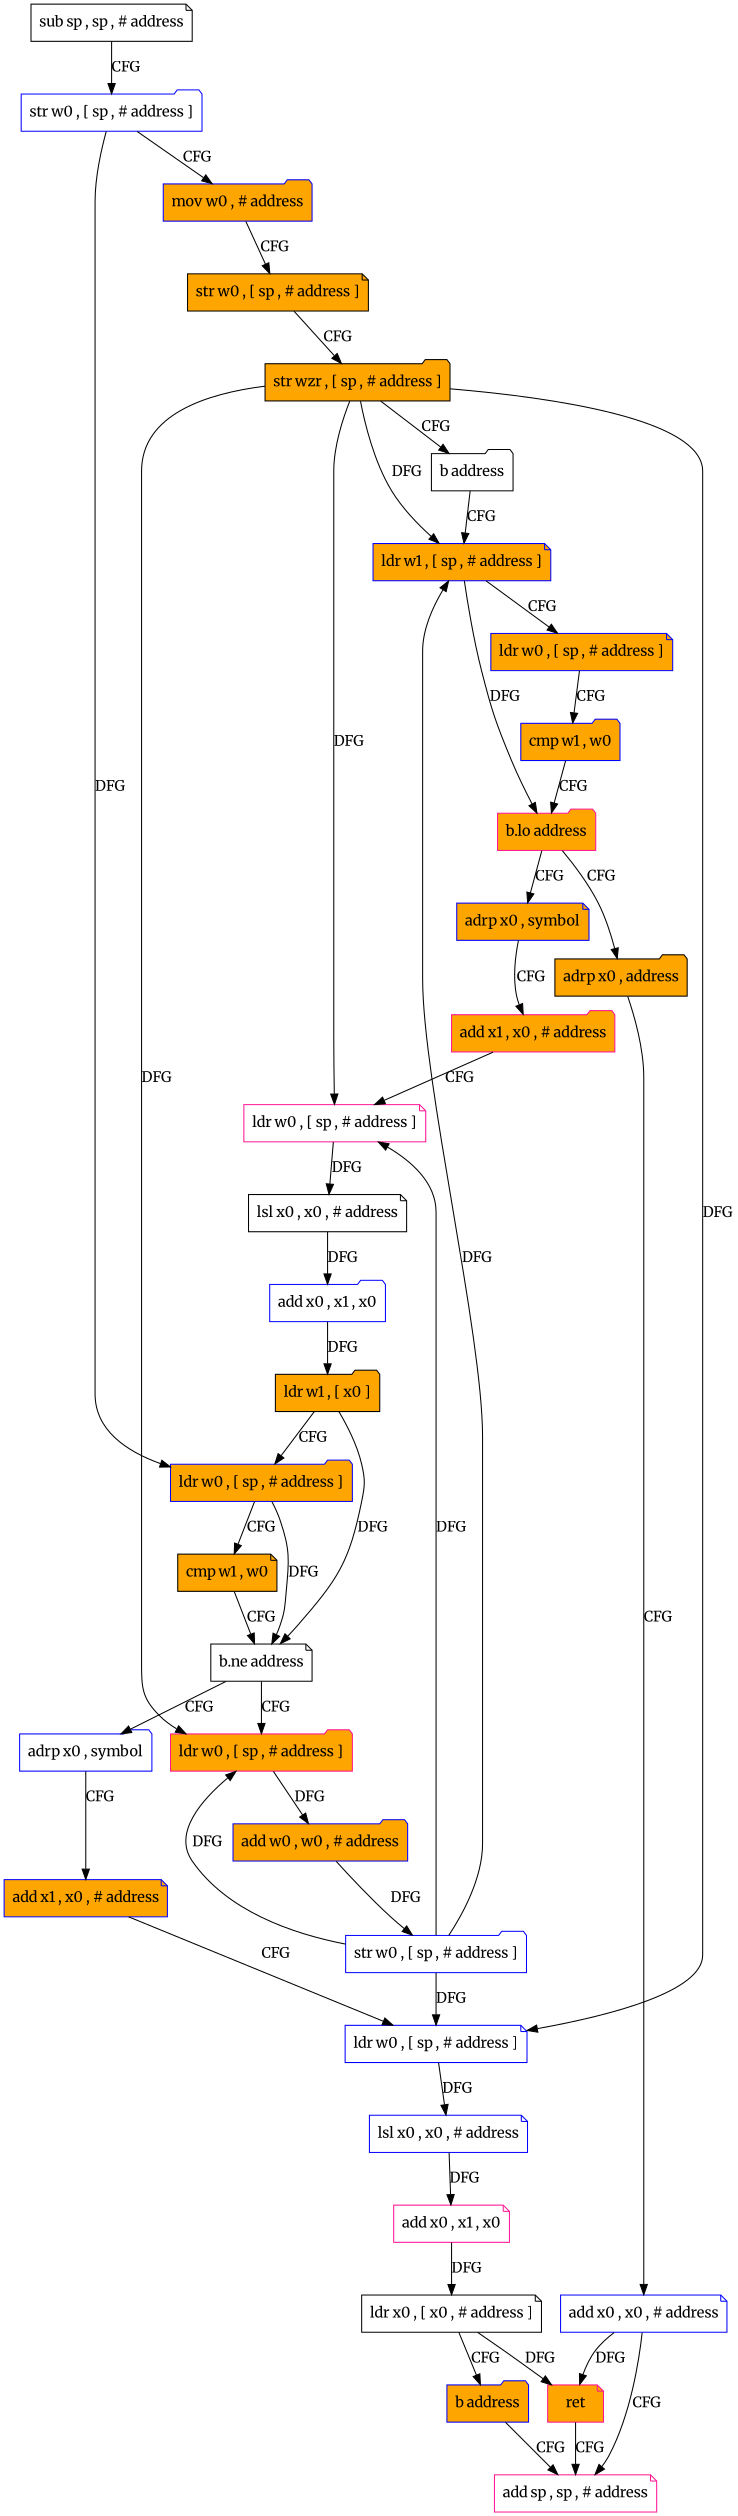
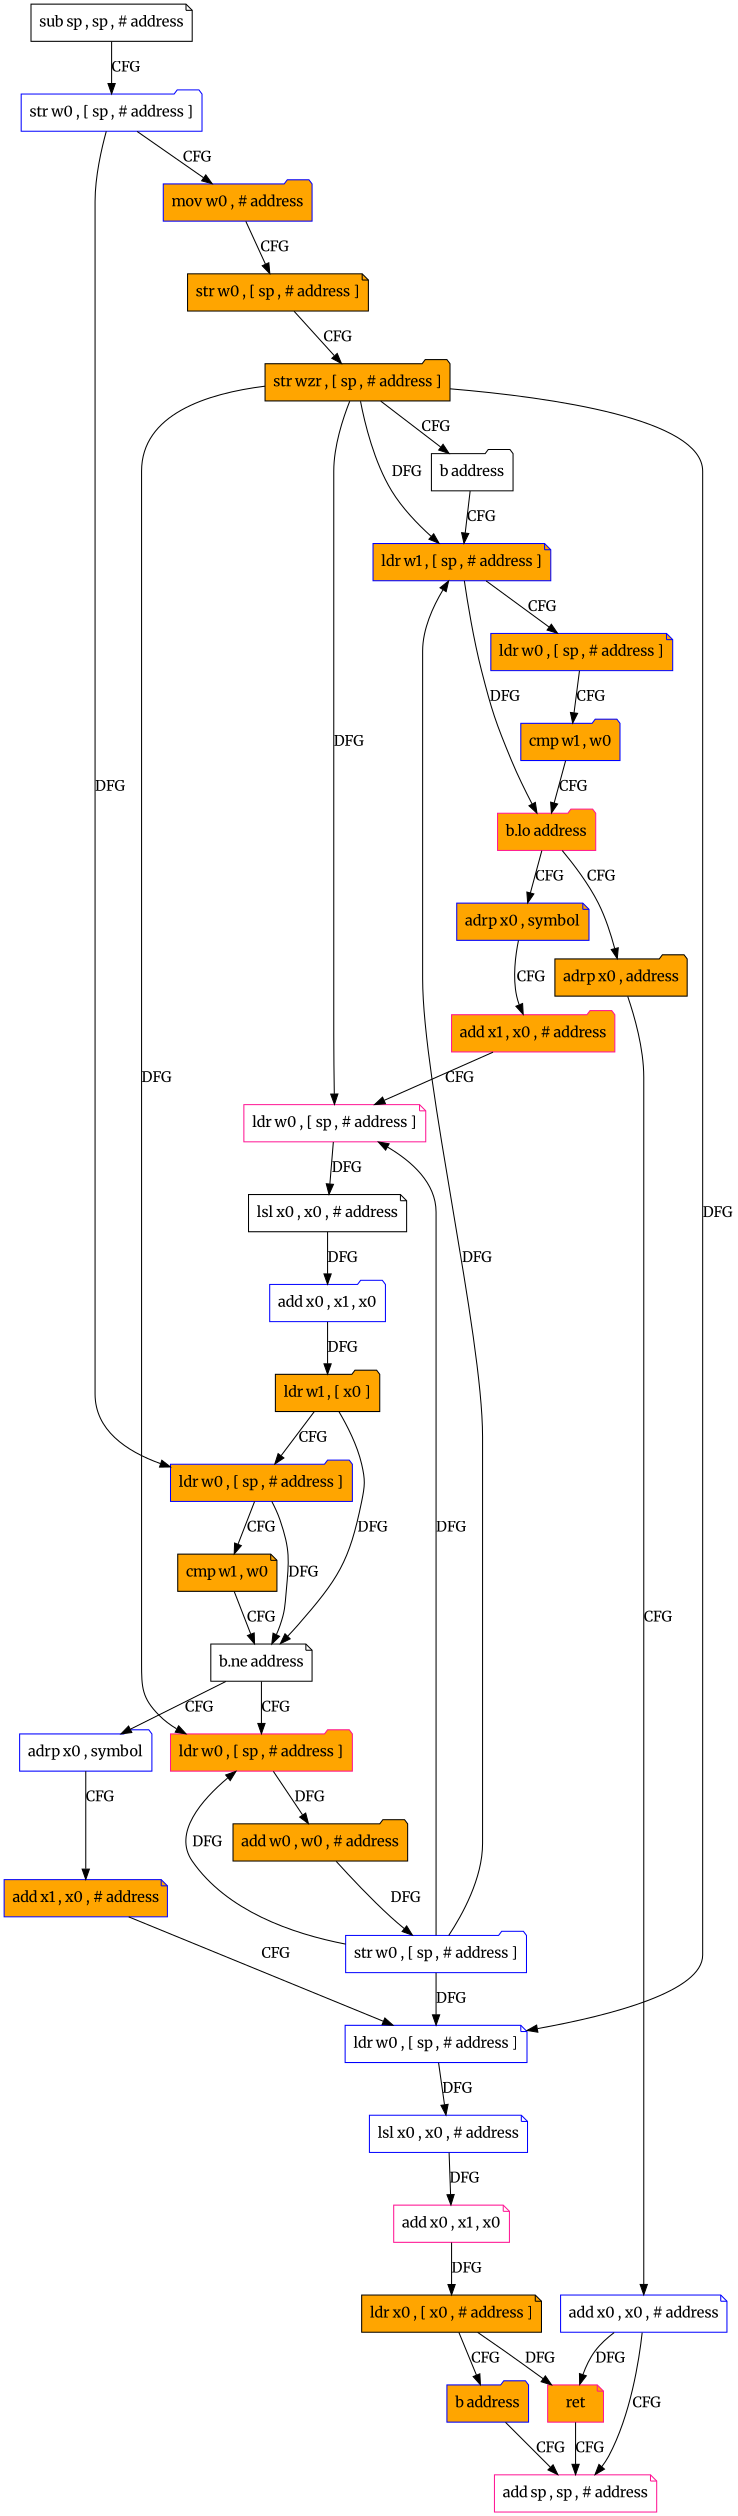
(320, 1842) -> (320, 1842)
(452, 2314) -> (452, 2314)
